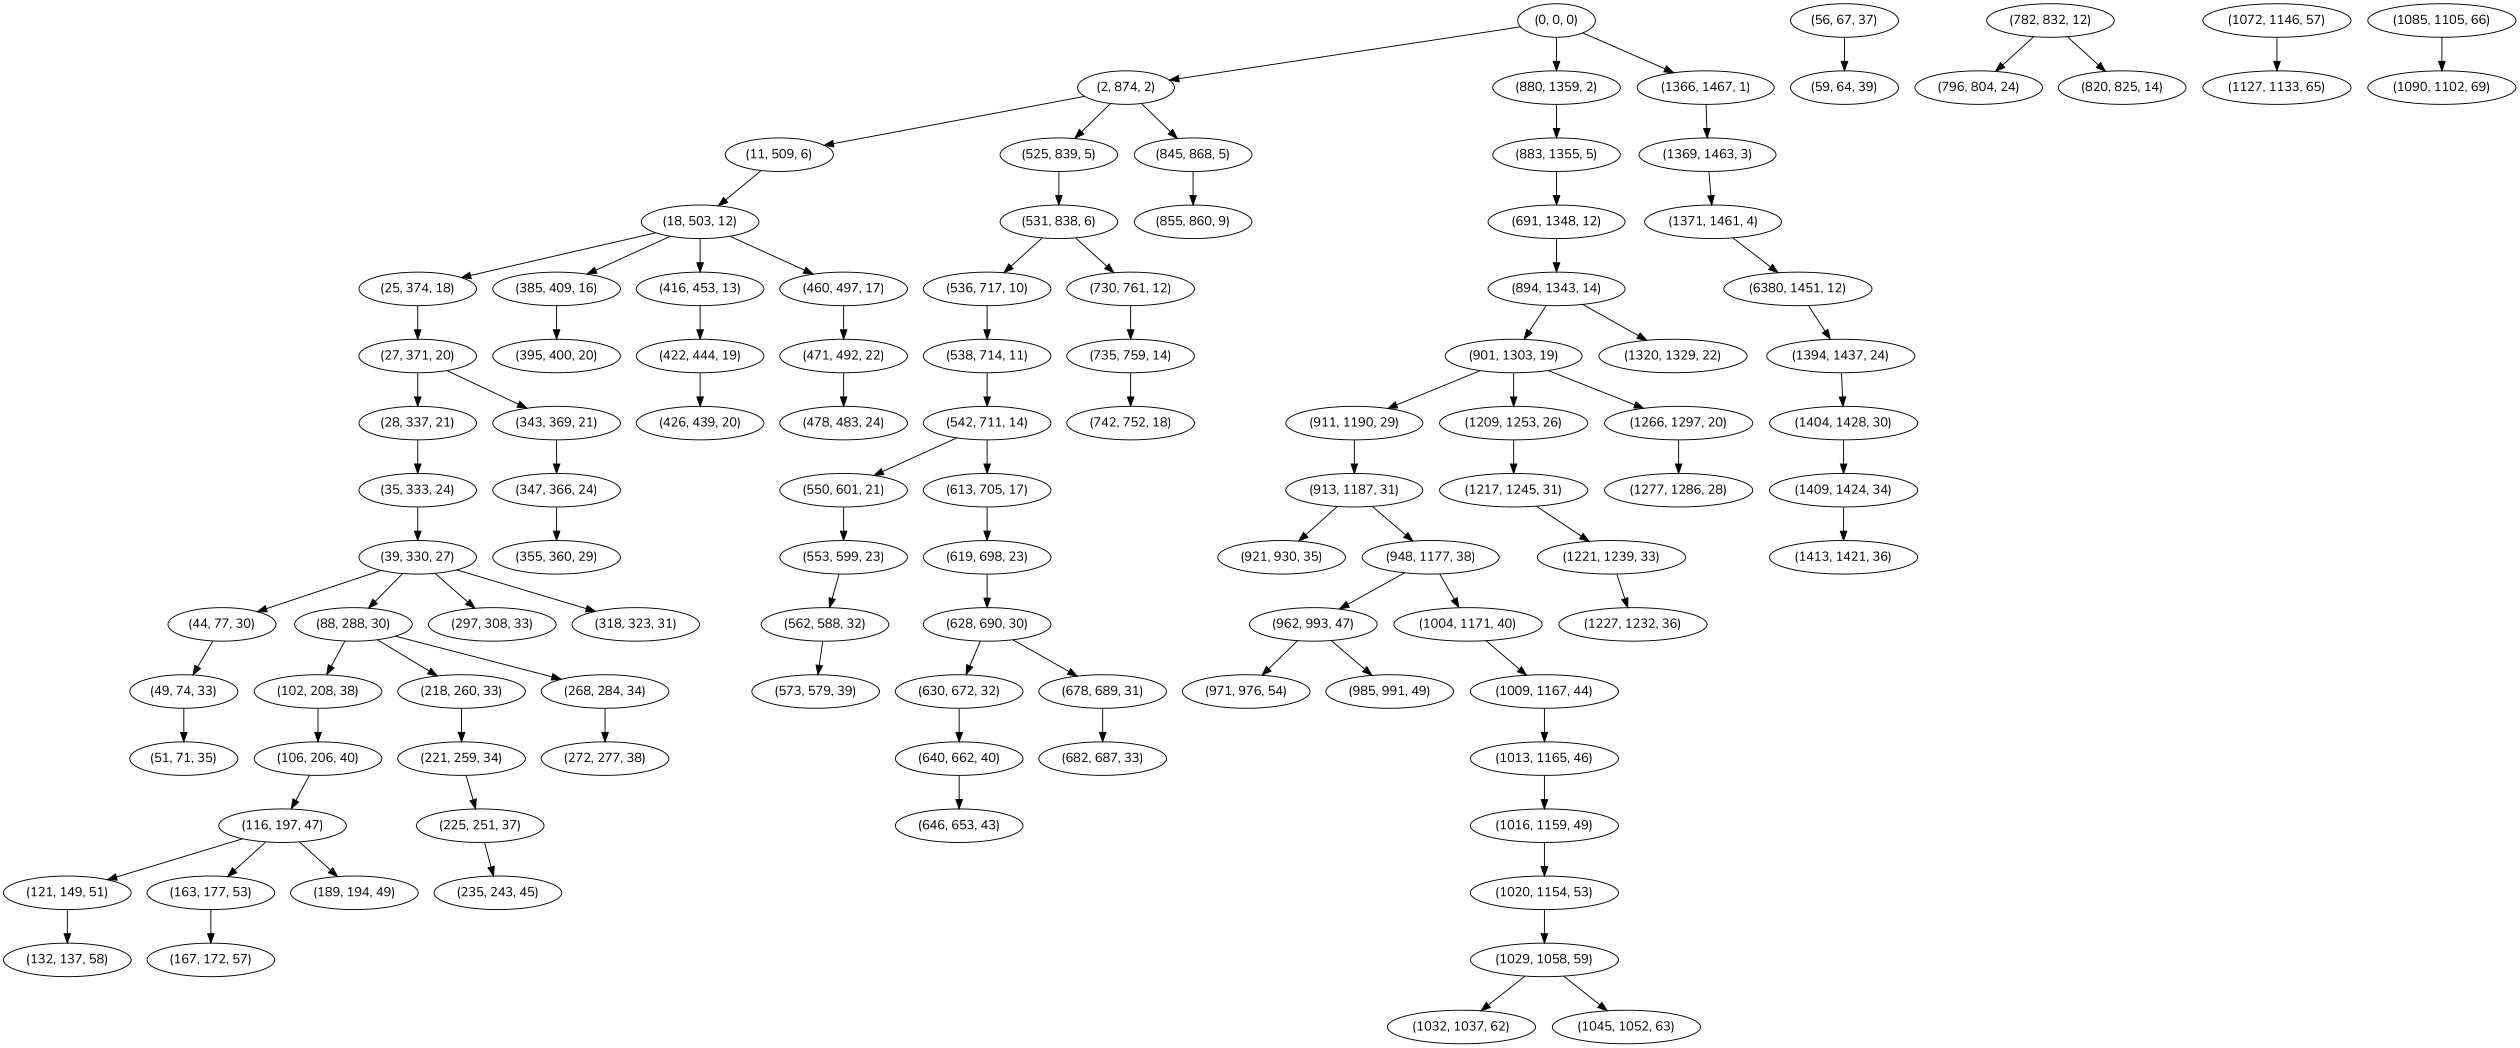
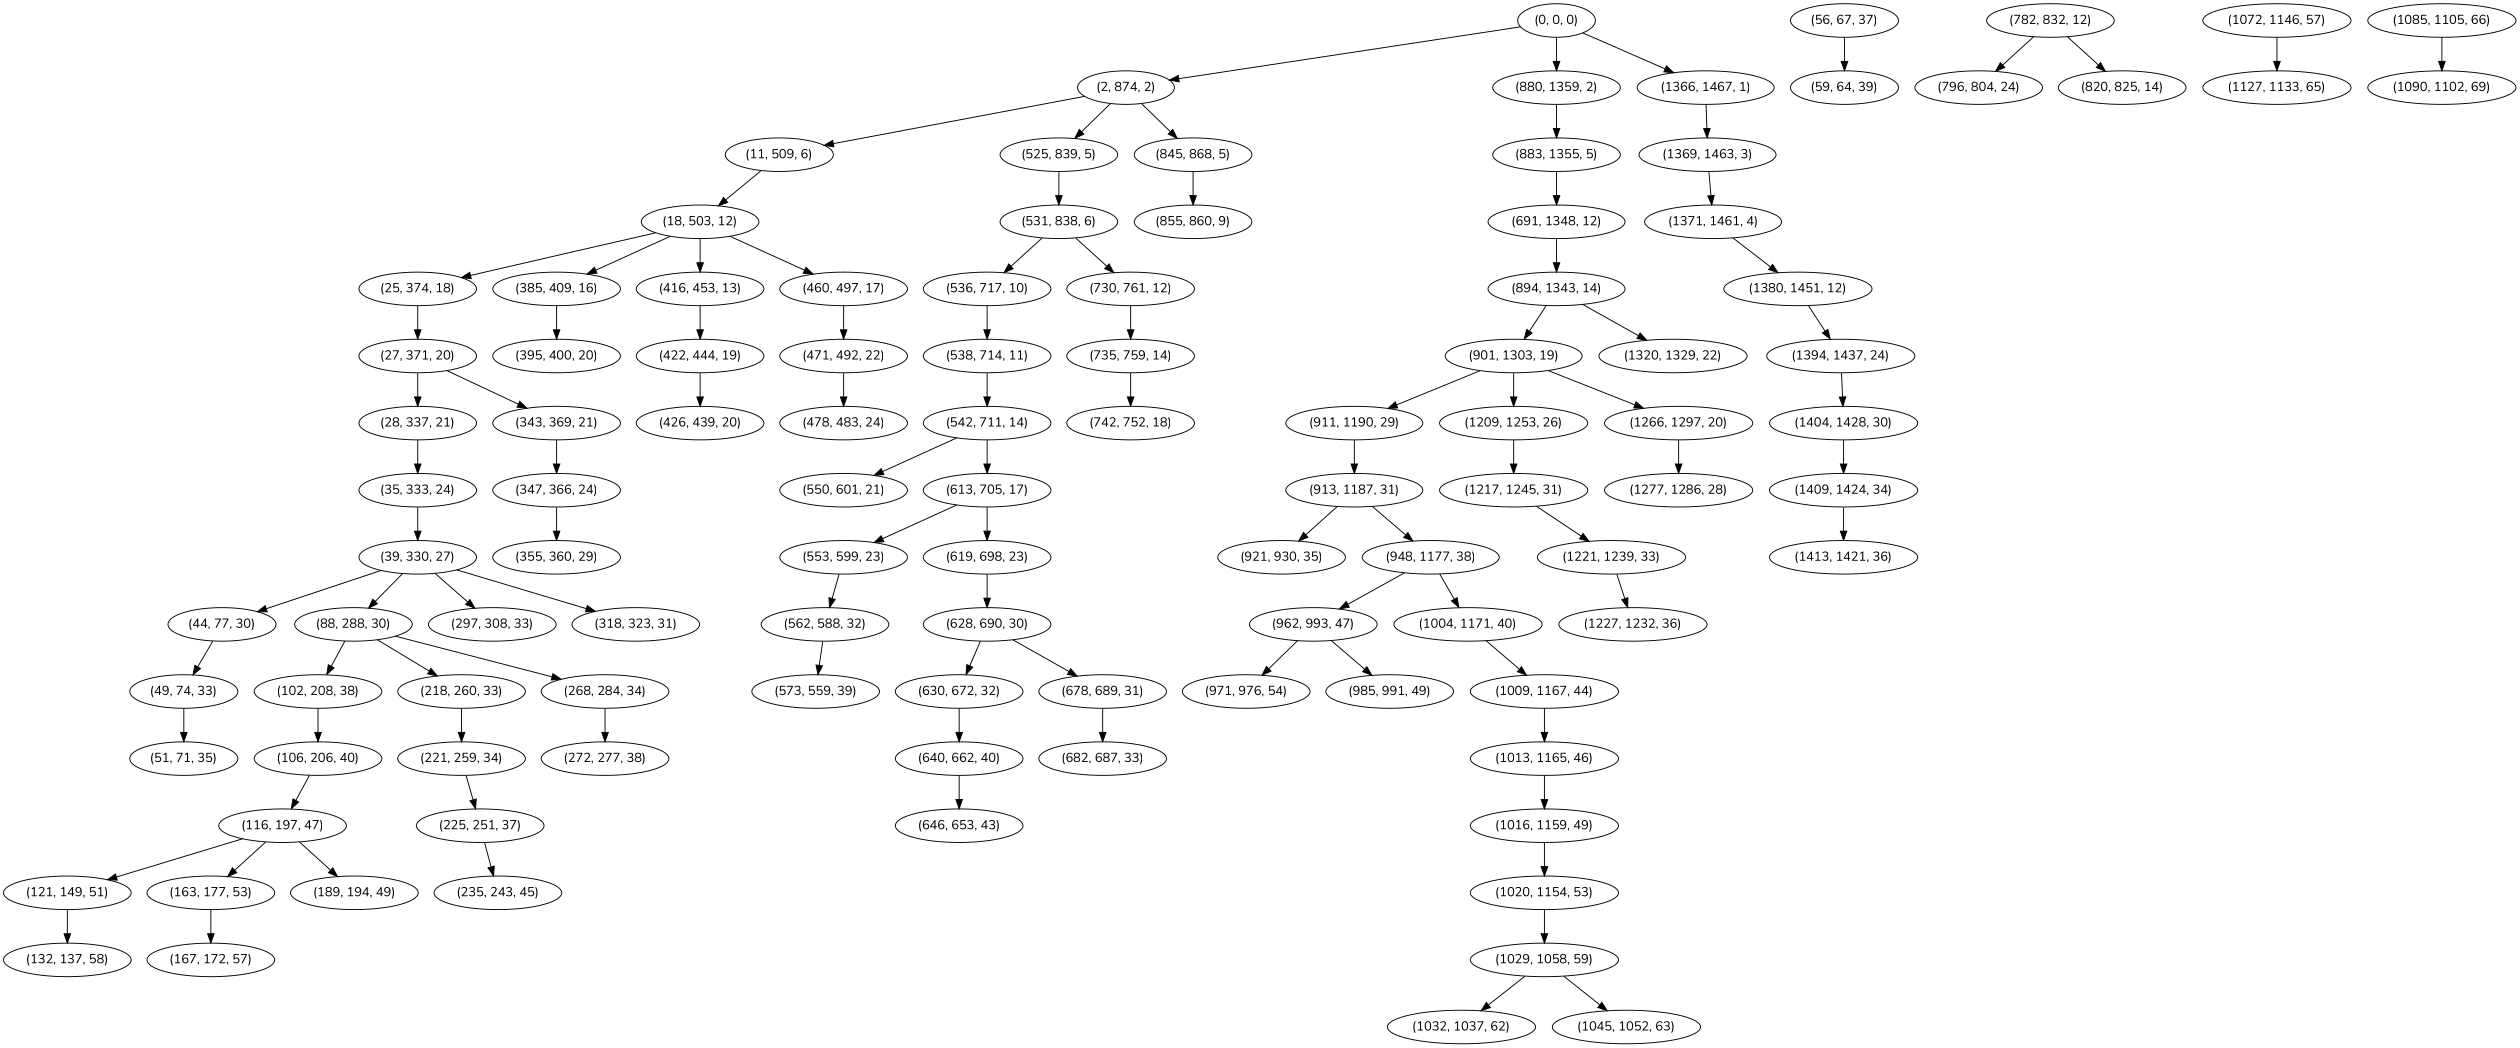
(1798, 289) -> (1798, 289)
(844, 519) -> (920, 522)
(816, 692) -> (816, 692)
